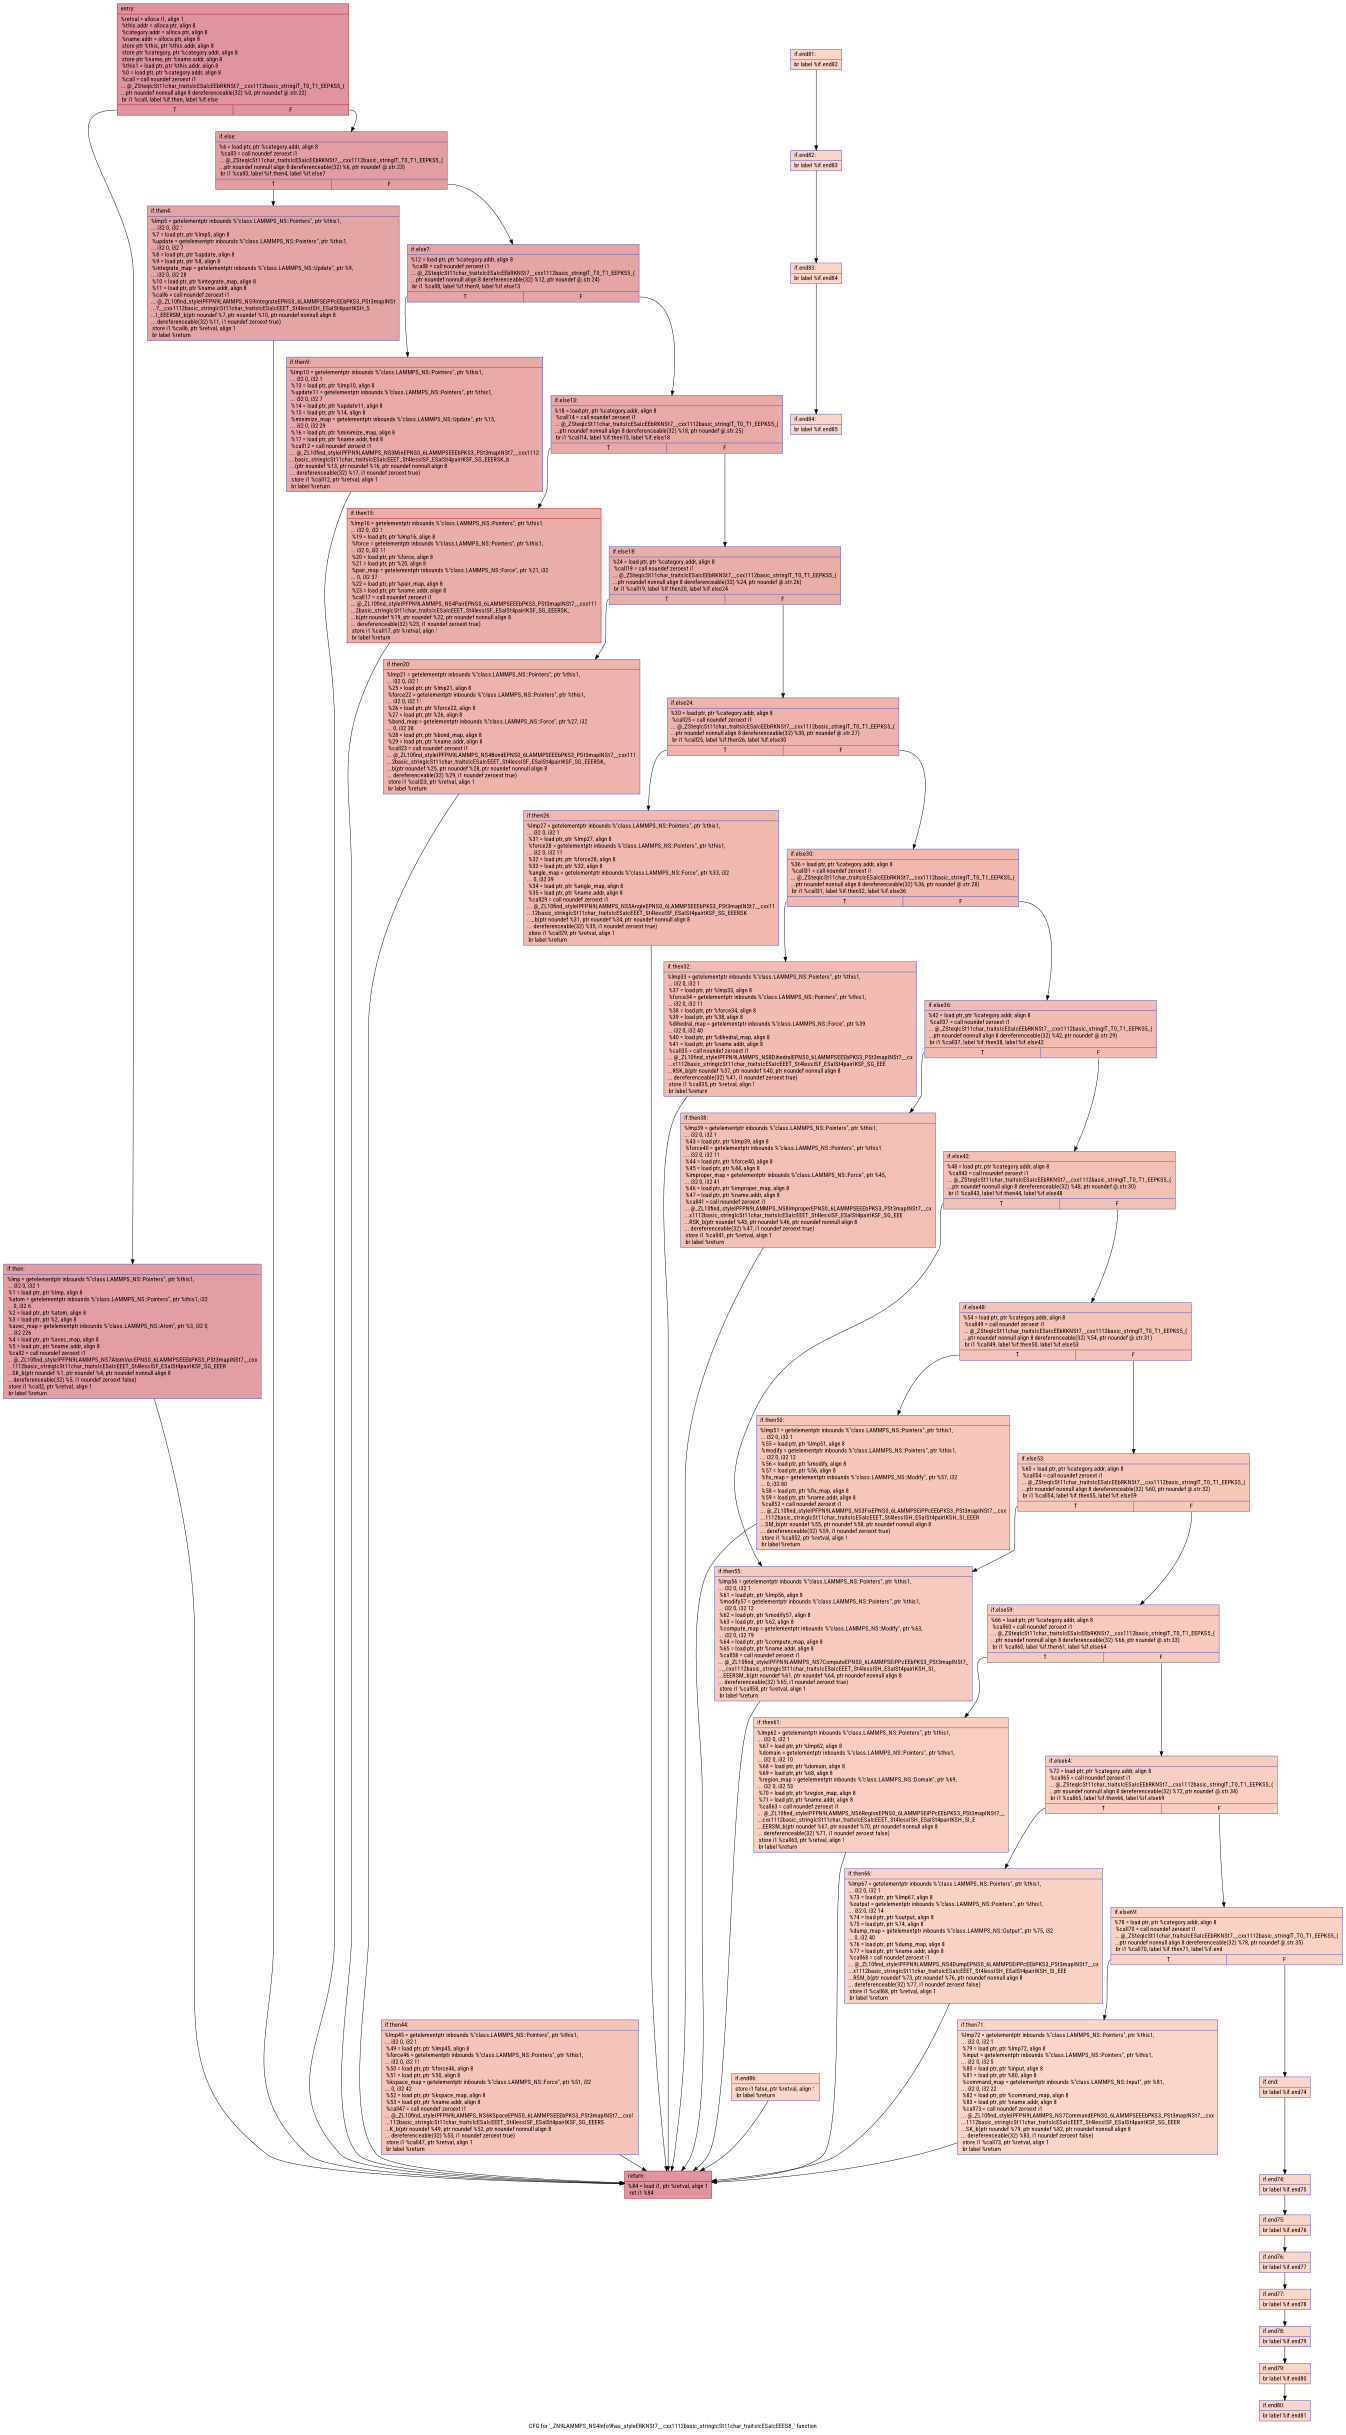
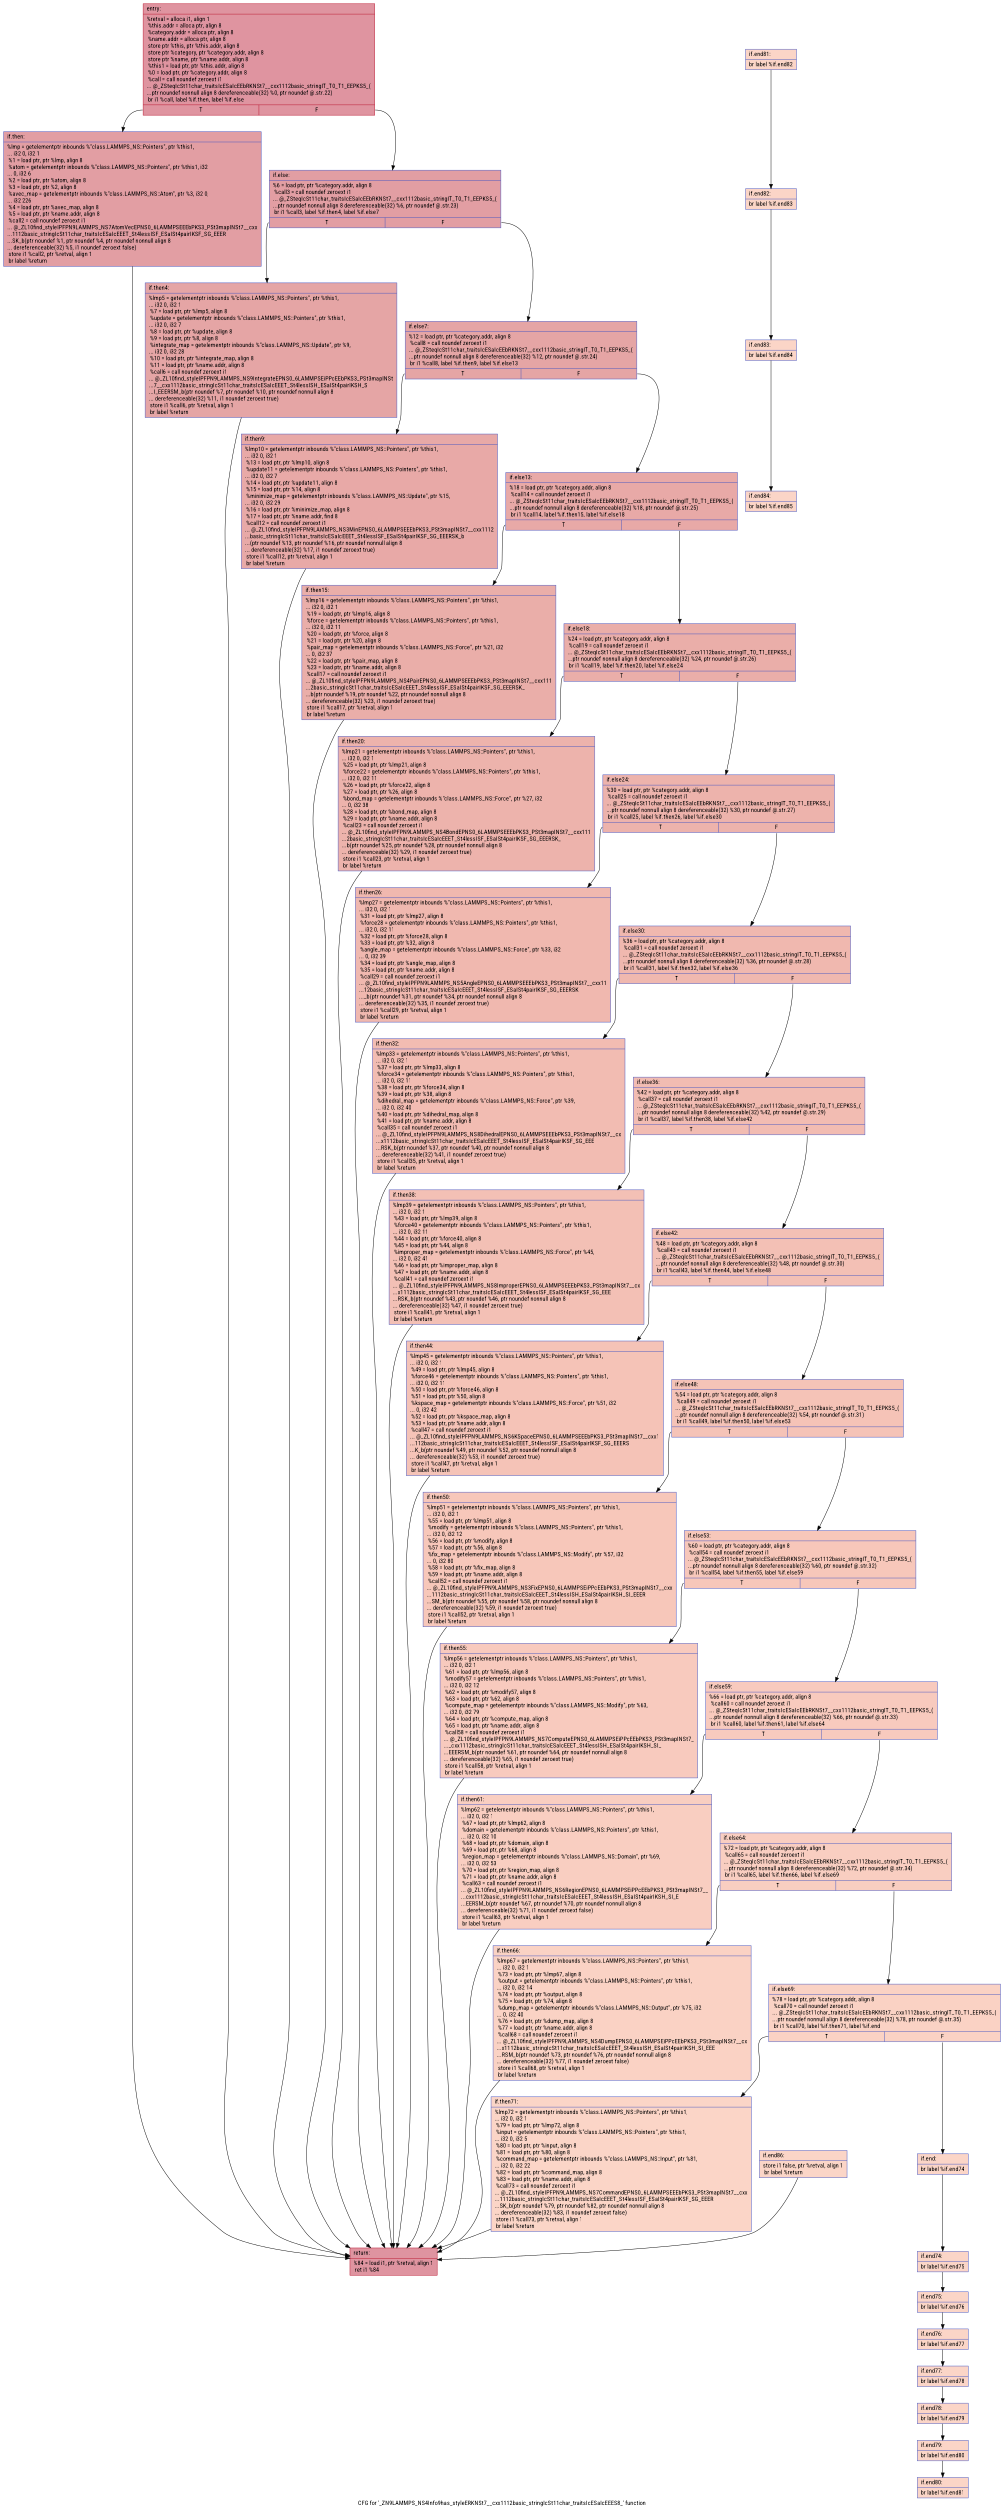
(474, 576) -> (429, 652)
(797, 1358) -> (649, 1310)
